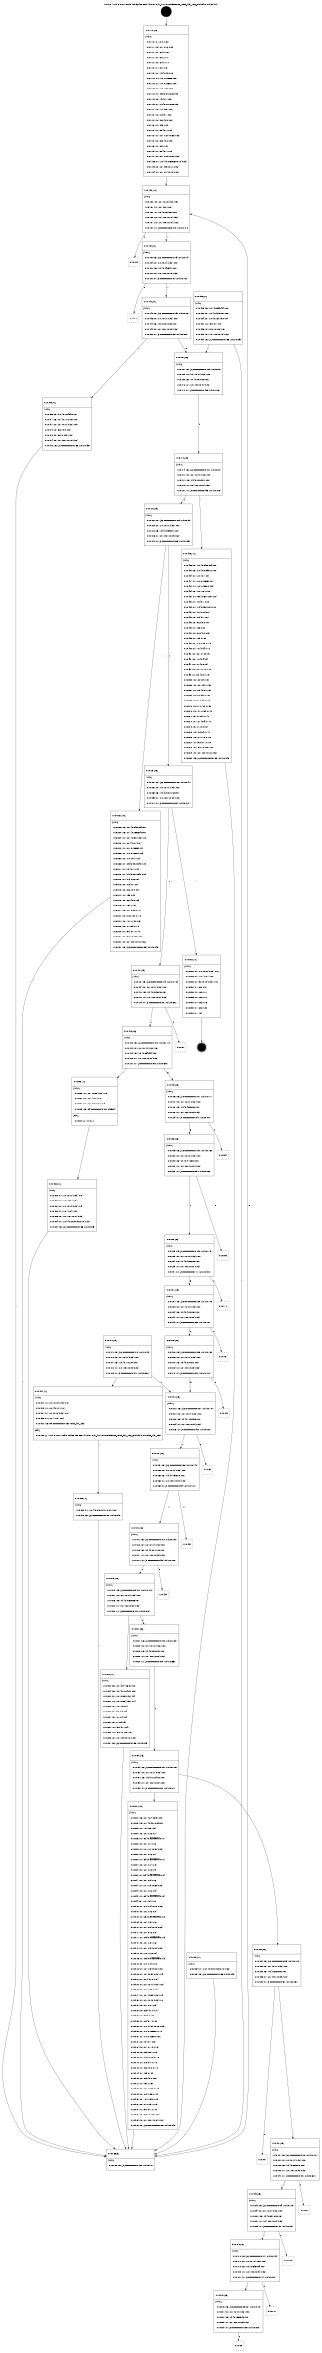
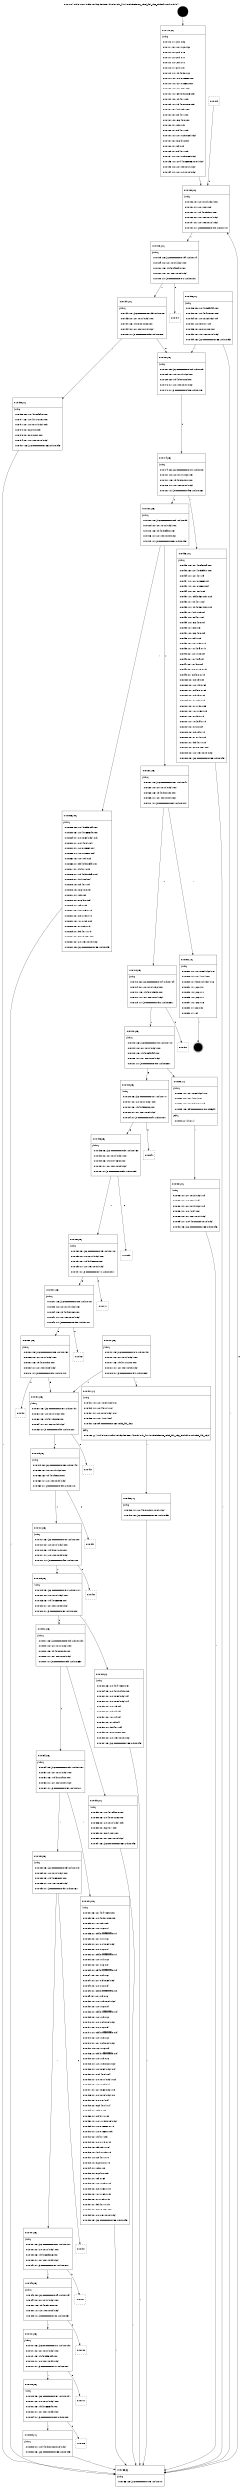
(139, 244) -> (211, 145)
none -> (113, 1822)
none -> (48, 2425)
